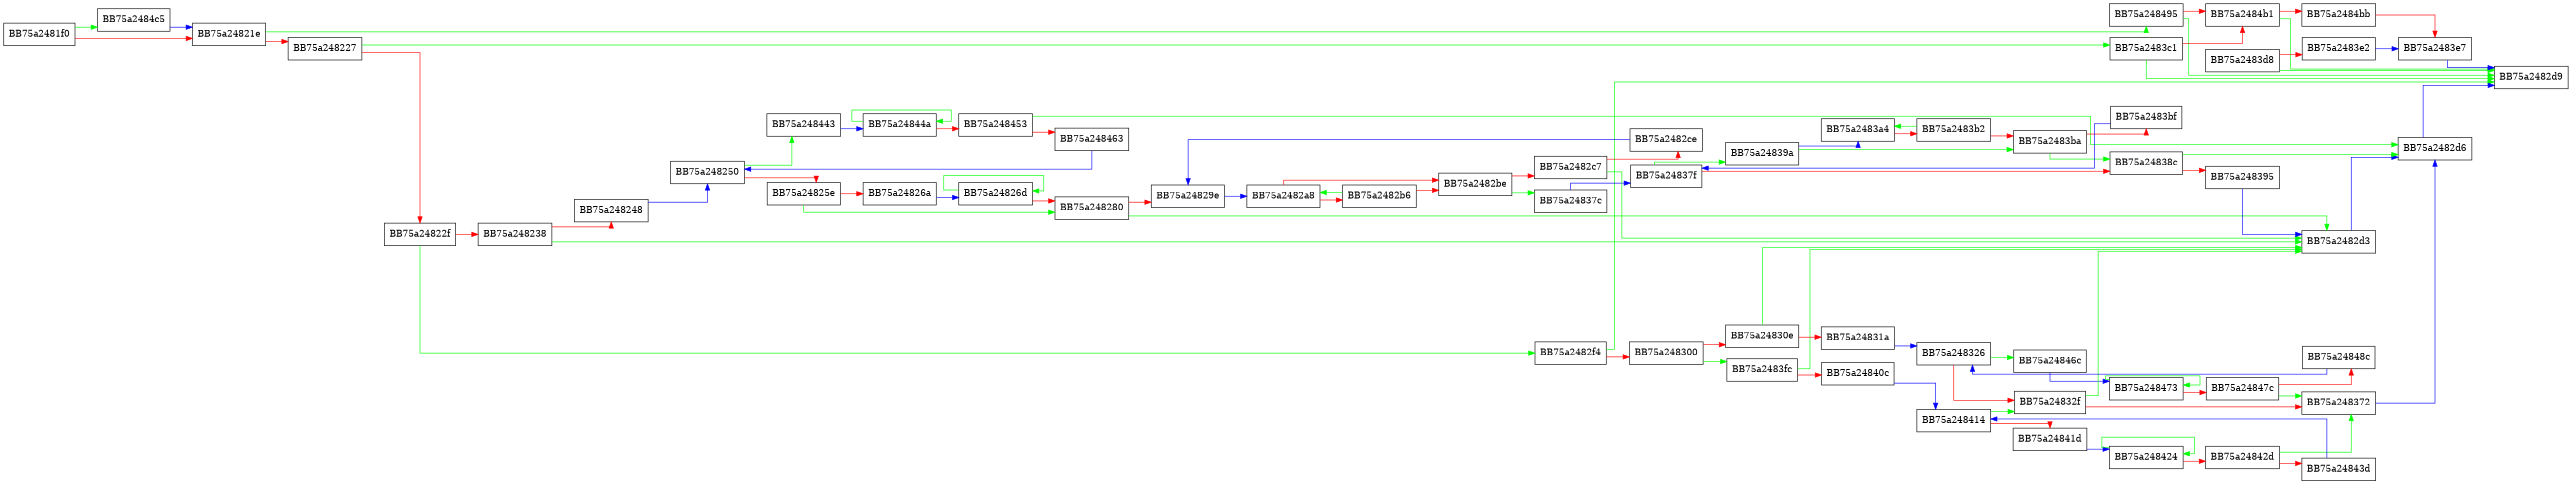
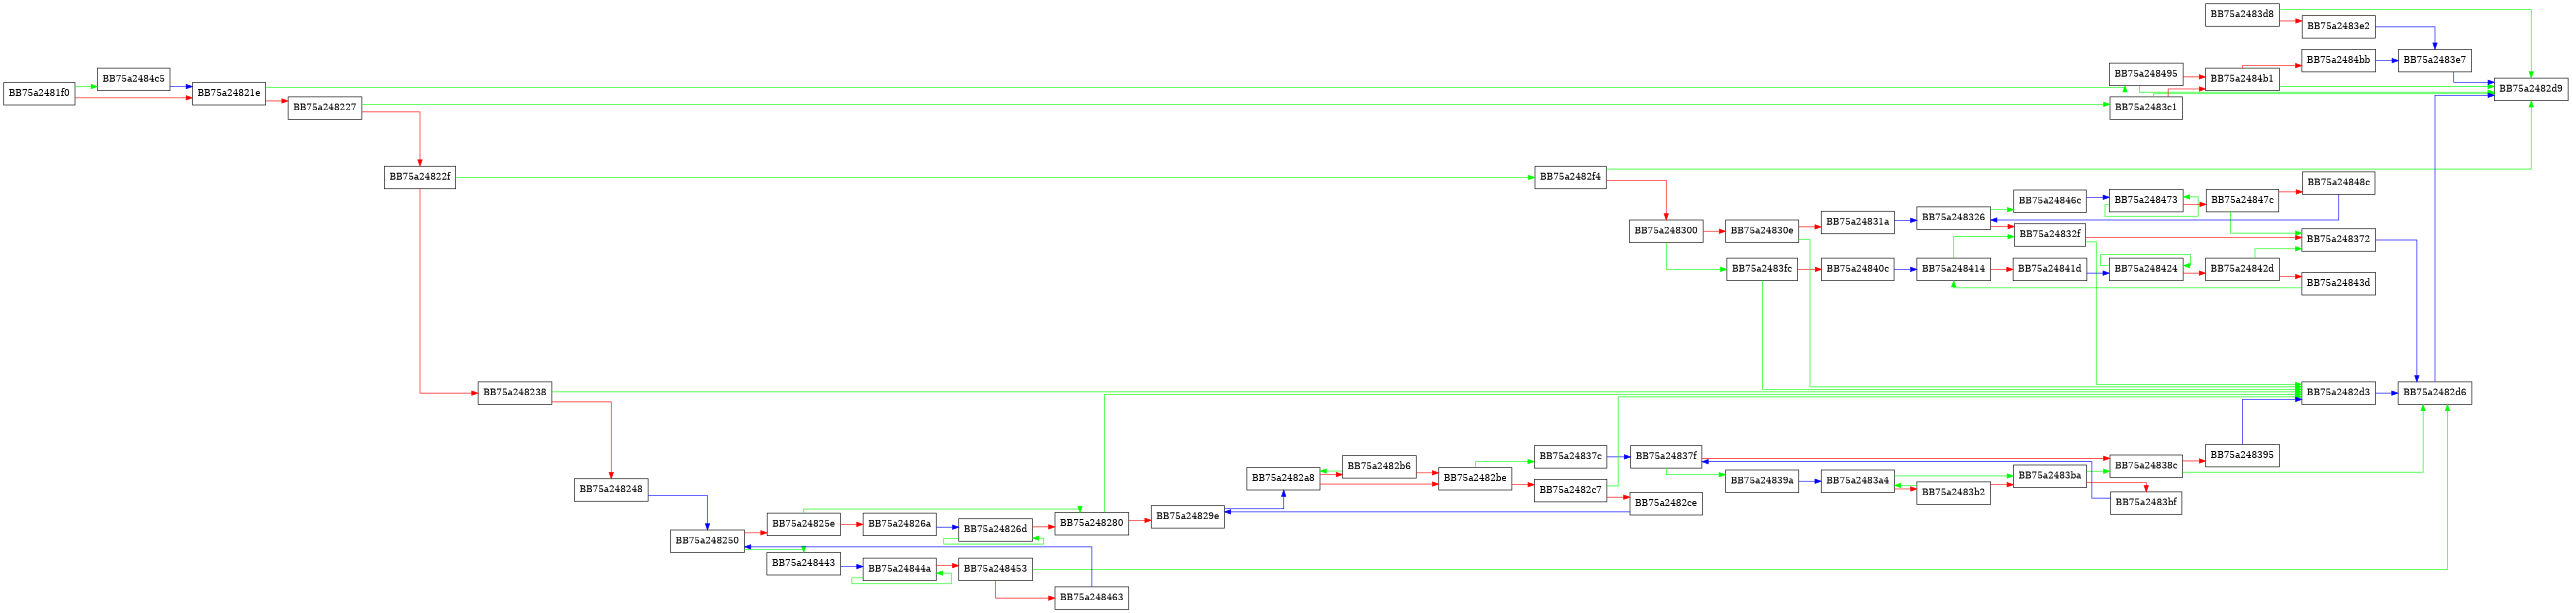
(2413, 15) -> (2384, 61)
(1903, 150) -> (1951, 476)
(2181, 419) -> (2127, 288)
